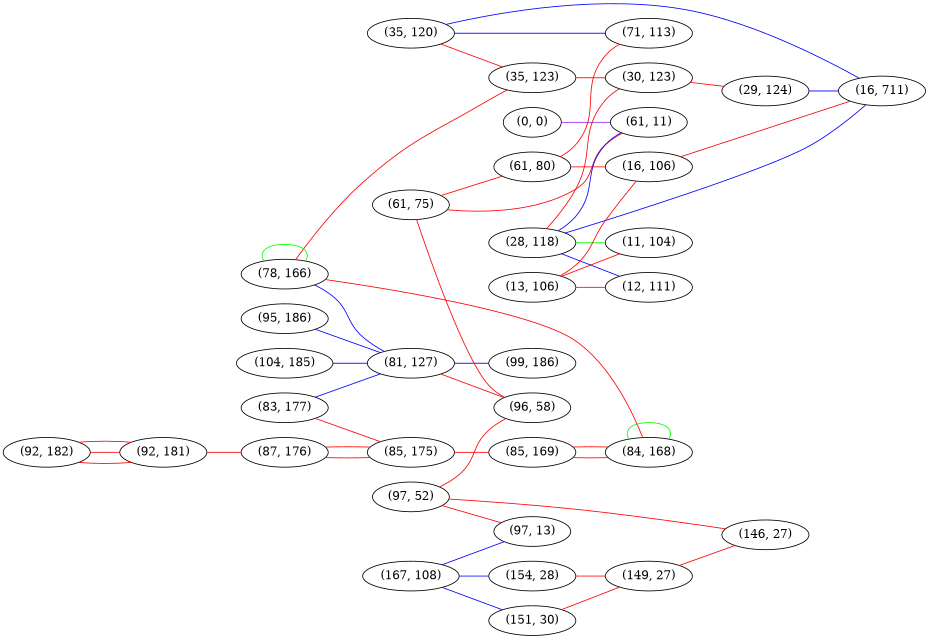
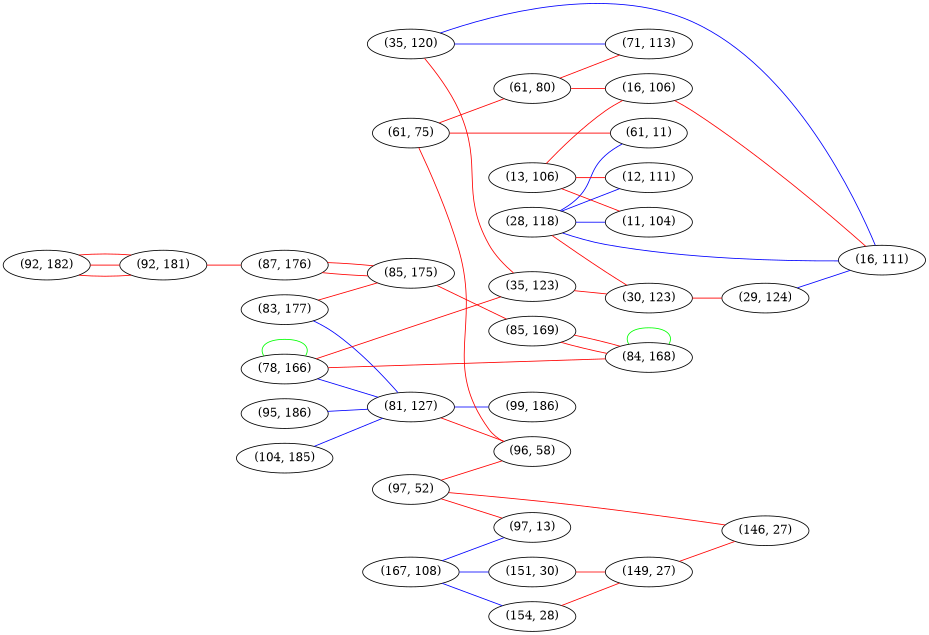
(882, 91) -> (882, 260)
(532, 122) -> none
(587, 243) -> (591, 222)
